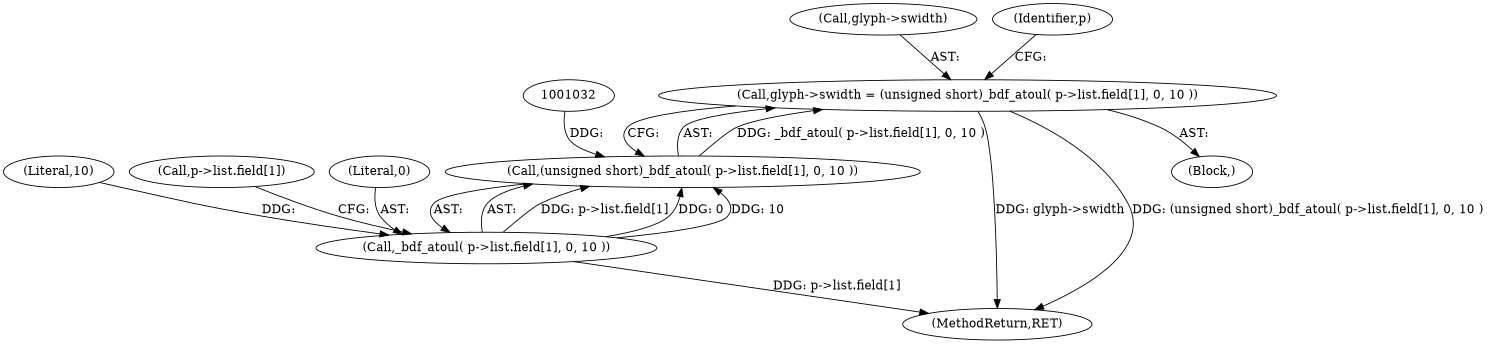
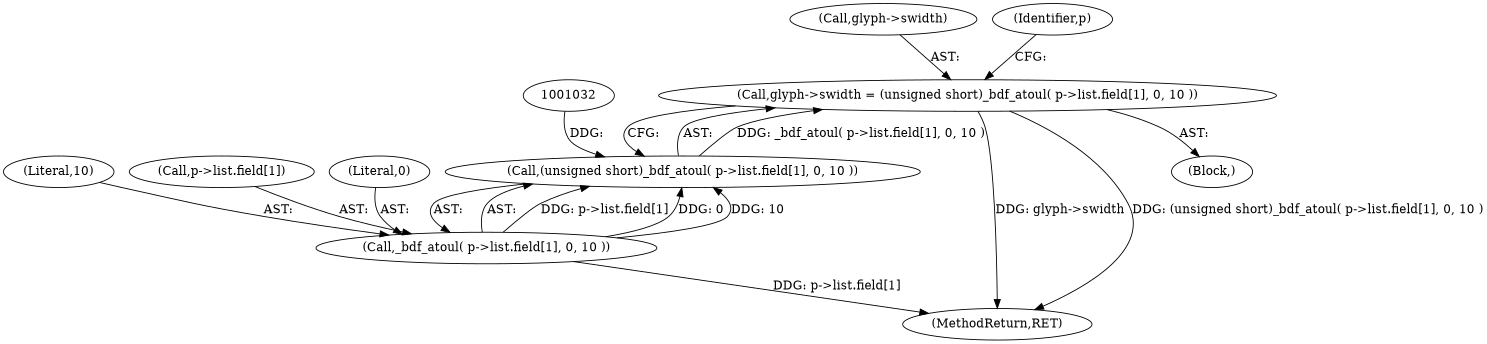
(280, 210) -> (280, 210)
(356, 210) -> (356, 210)
